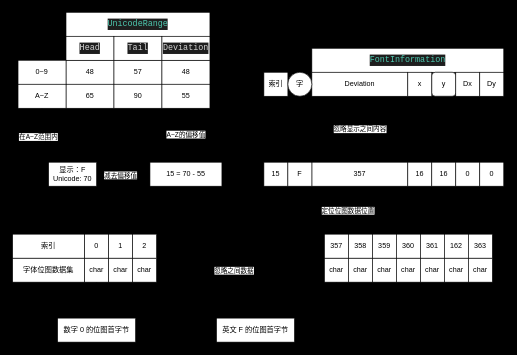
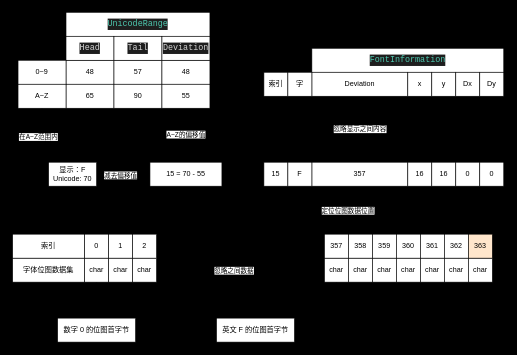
(300, 84) -> (300, 84)
(444, 84) -> (444, 84)
(456, 246) -> (456, 246)
(480, 246) -> (480, 246)
